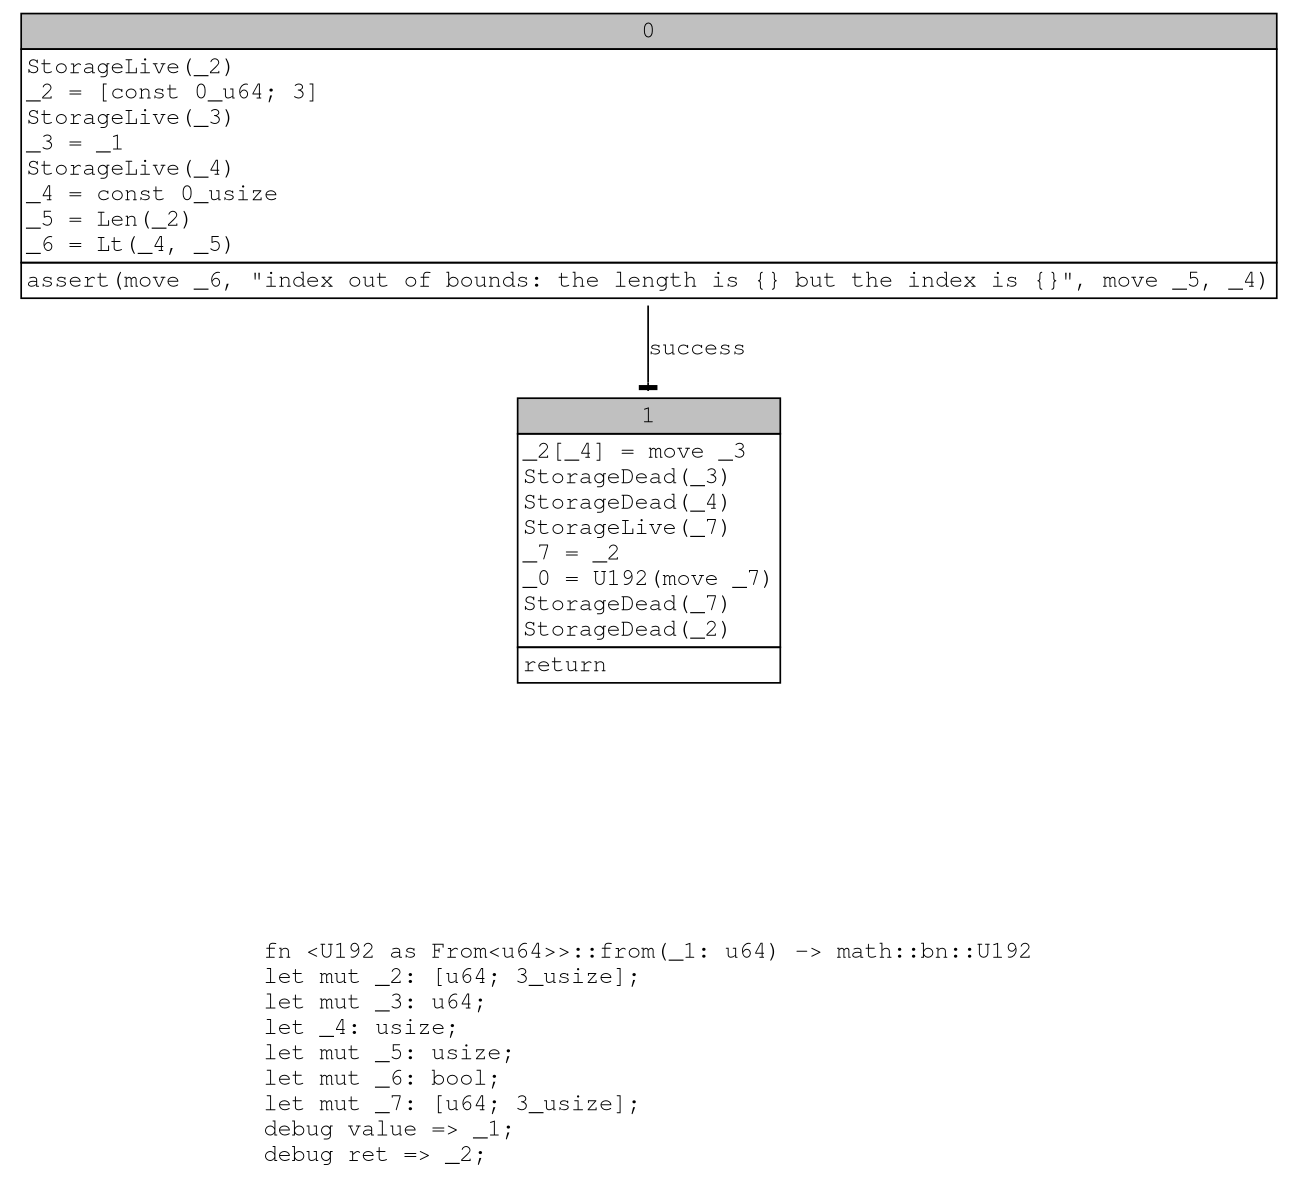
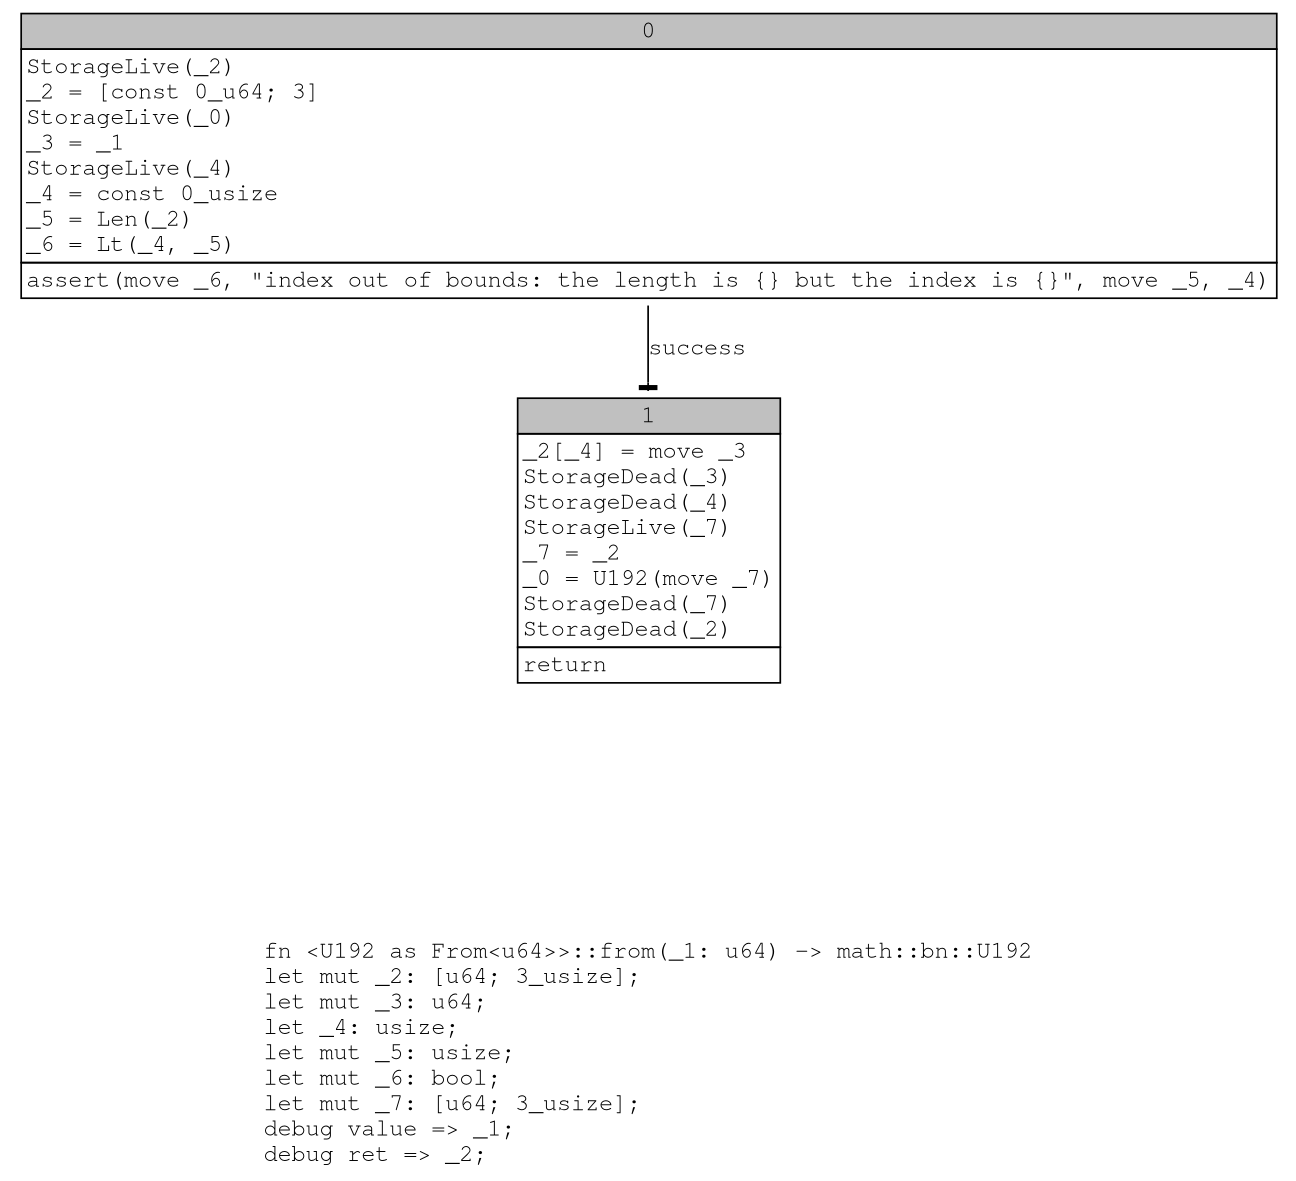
(131, 117) -> (131, 117)
